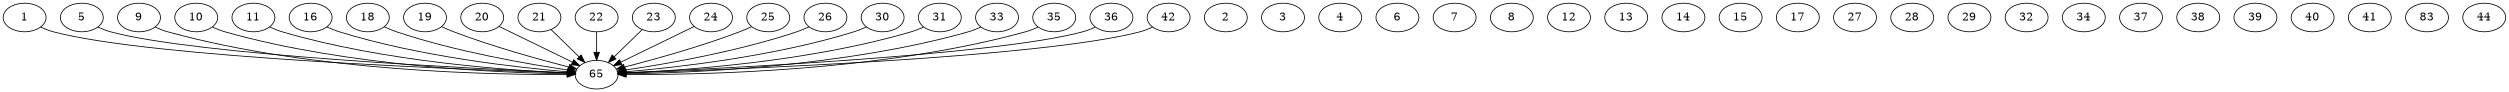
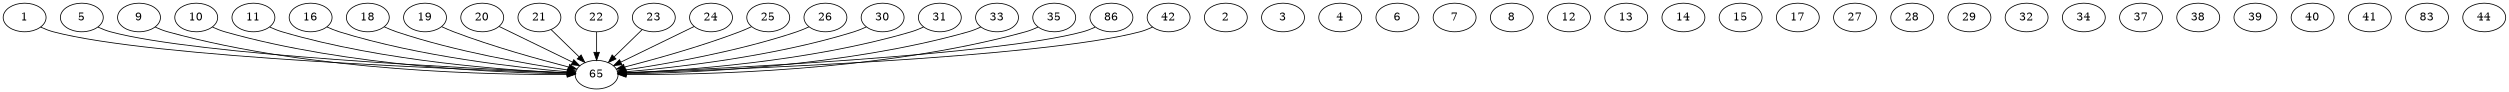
(1111, 17) -> (1111, 17)
